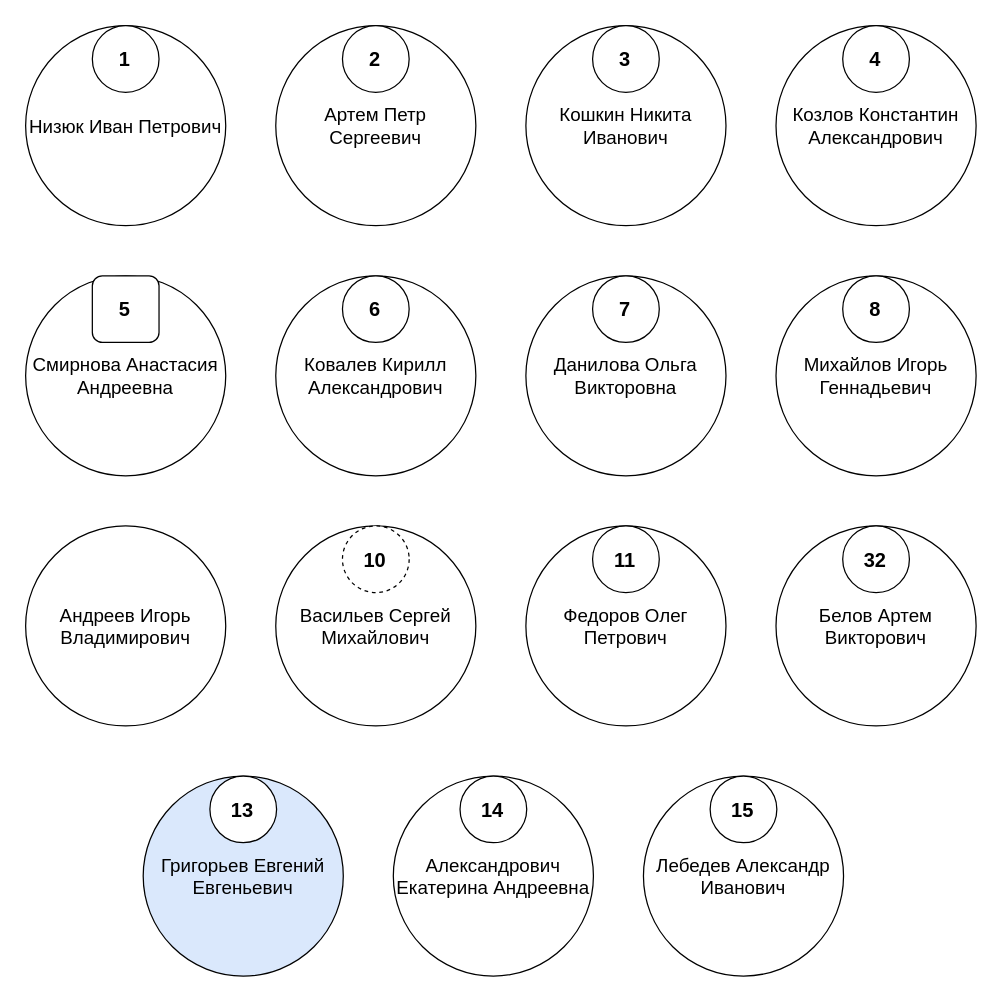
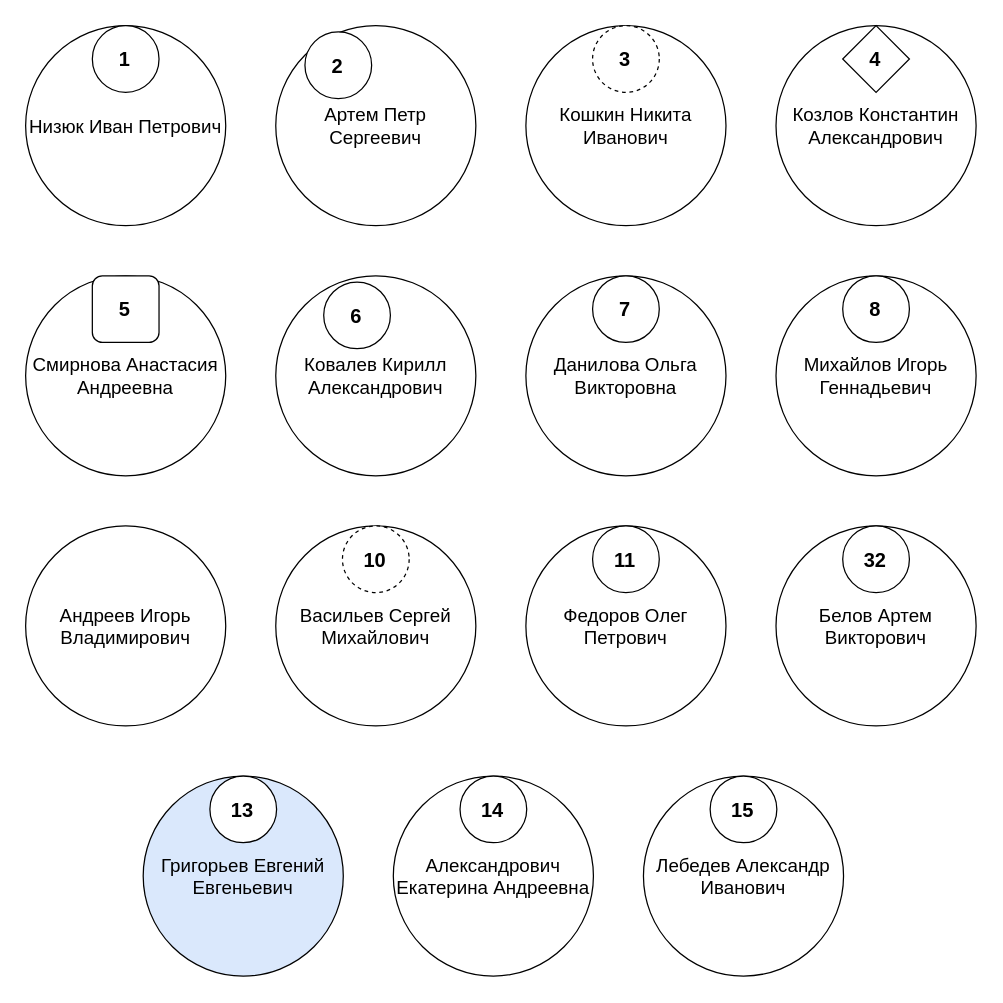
(376, 59) -> (338, 65)
(626, 59) -> (626, 59)
(876, 59) -> (876, 59)
(376, 309) -> (357, 315)
